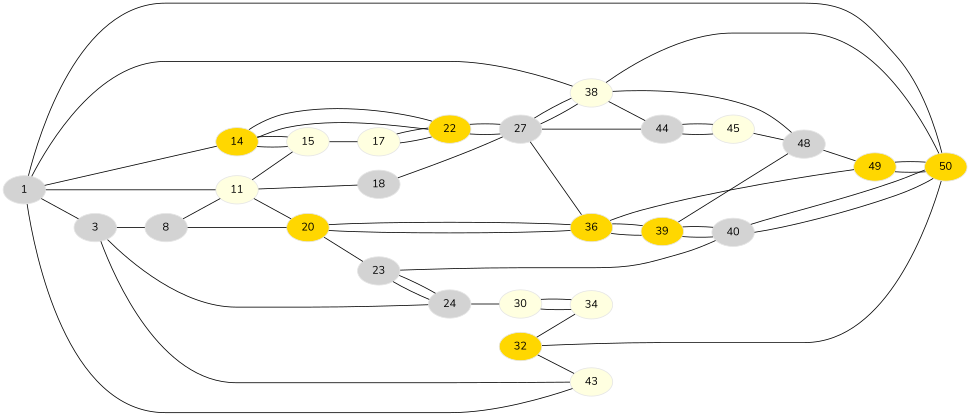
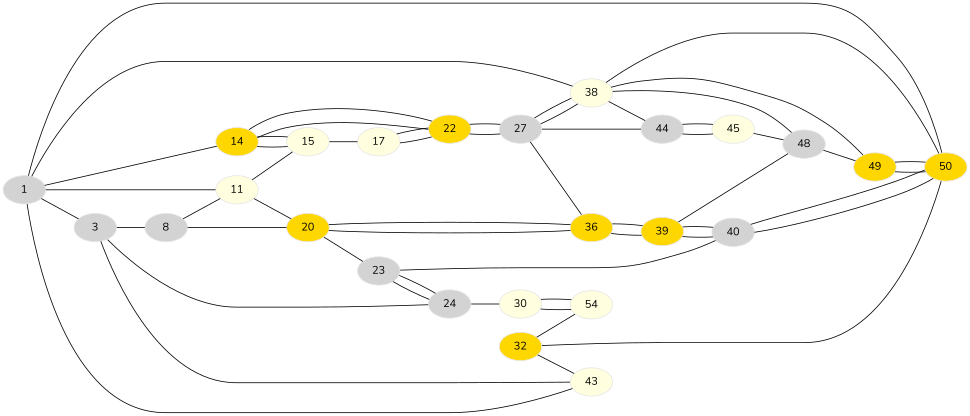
(379, 184) -> none
(743, 188) -> (745, 90)
(591, 305) -> (591, 305)
